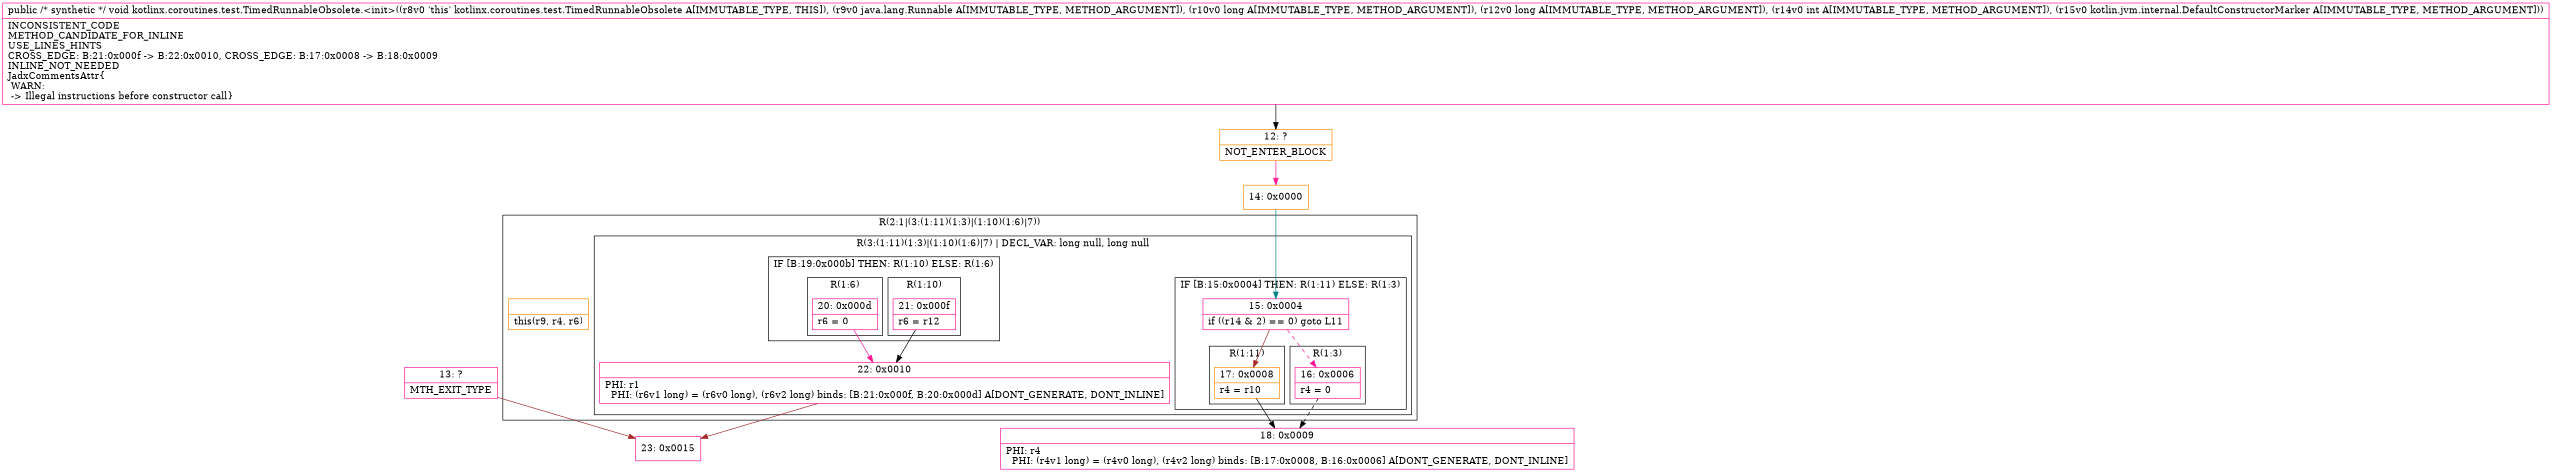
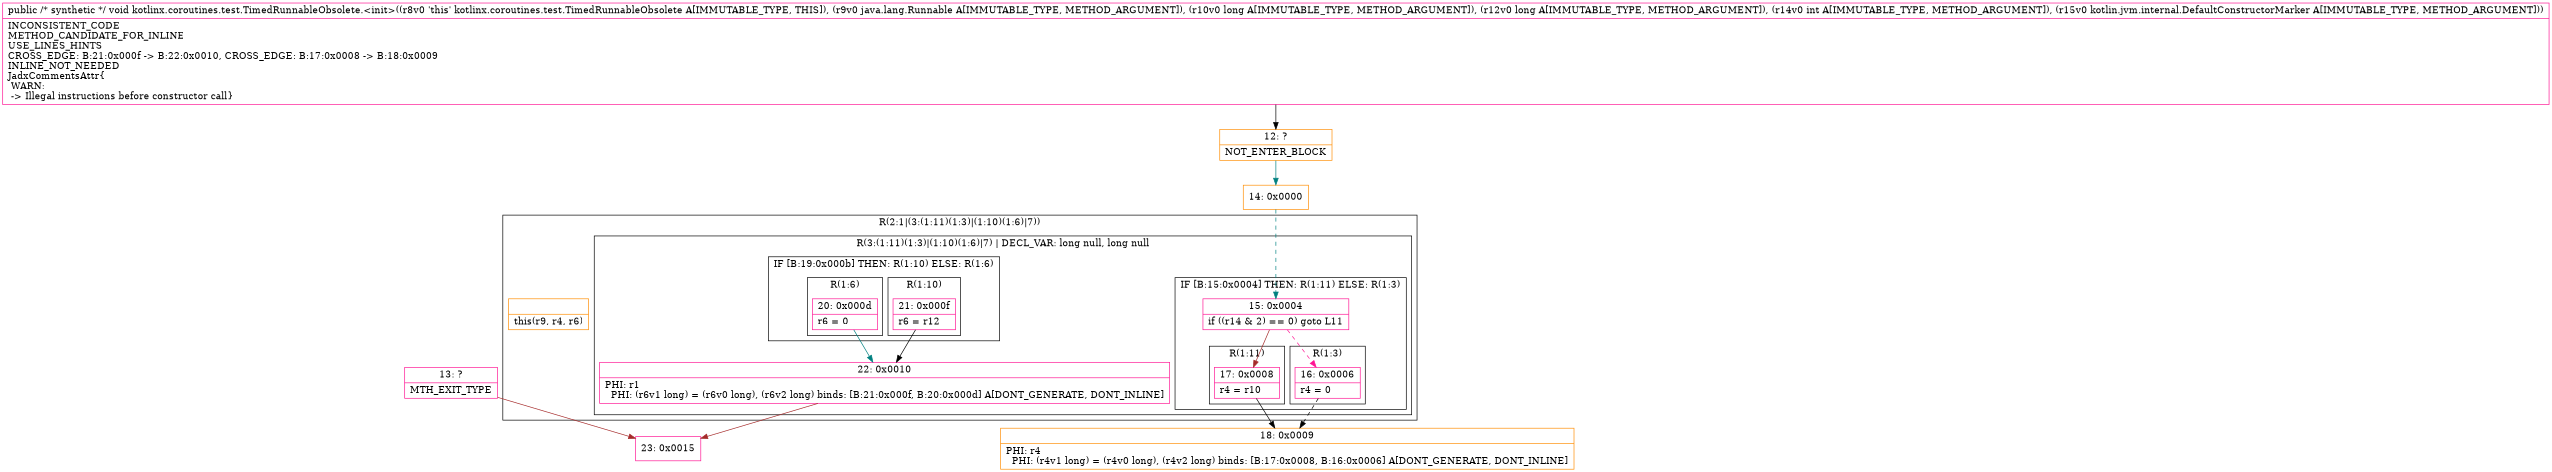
(1276, 169) -> (1276, 169)
(1276, 251) -> (1276, 251)
(863, 345) -> (863, 345)
(1247, 383) -> (1247, 383)
(1287, 449) -> (1287, 449)
